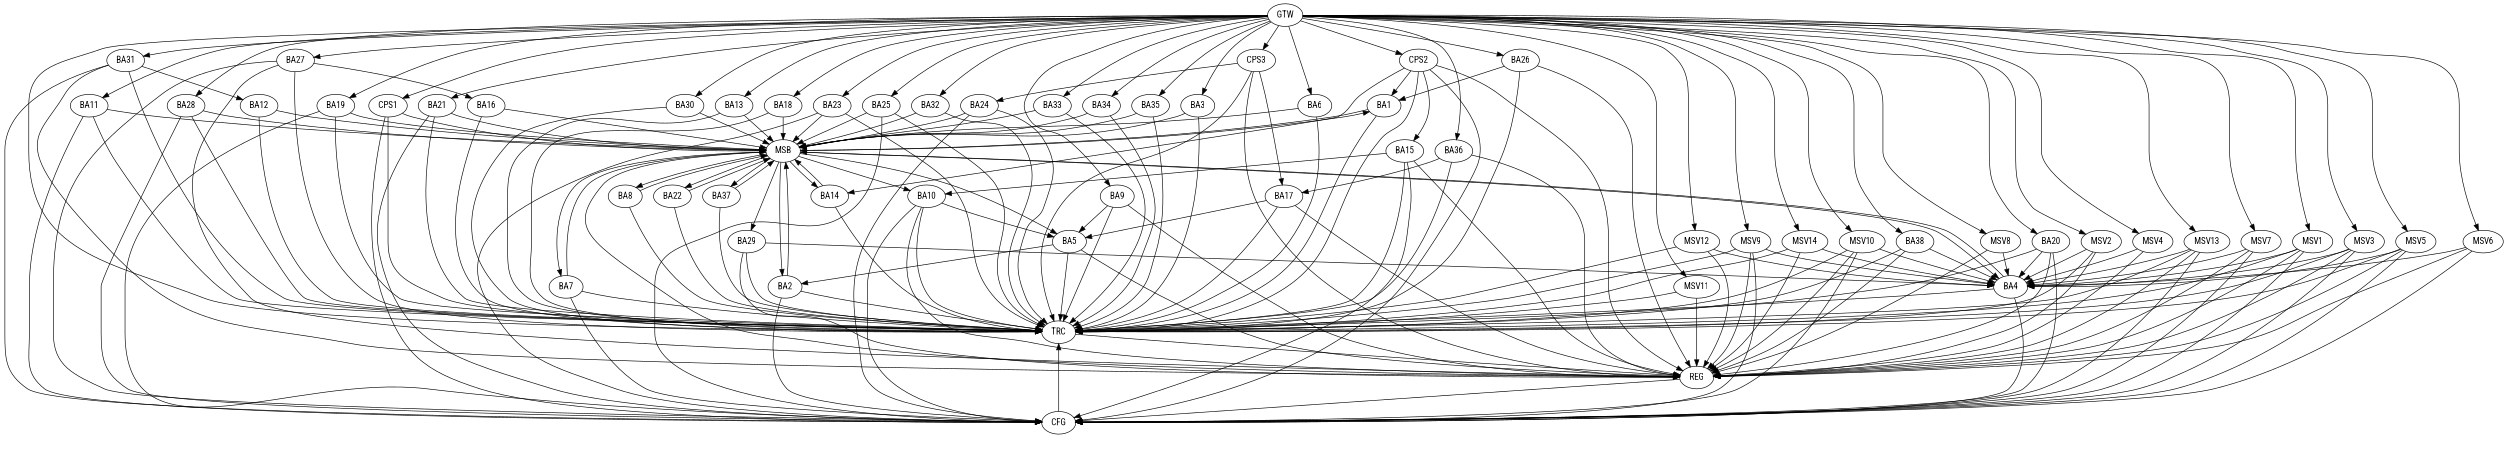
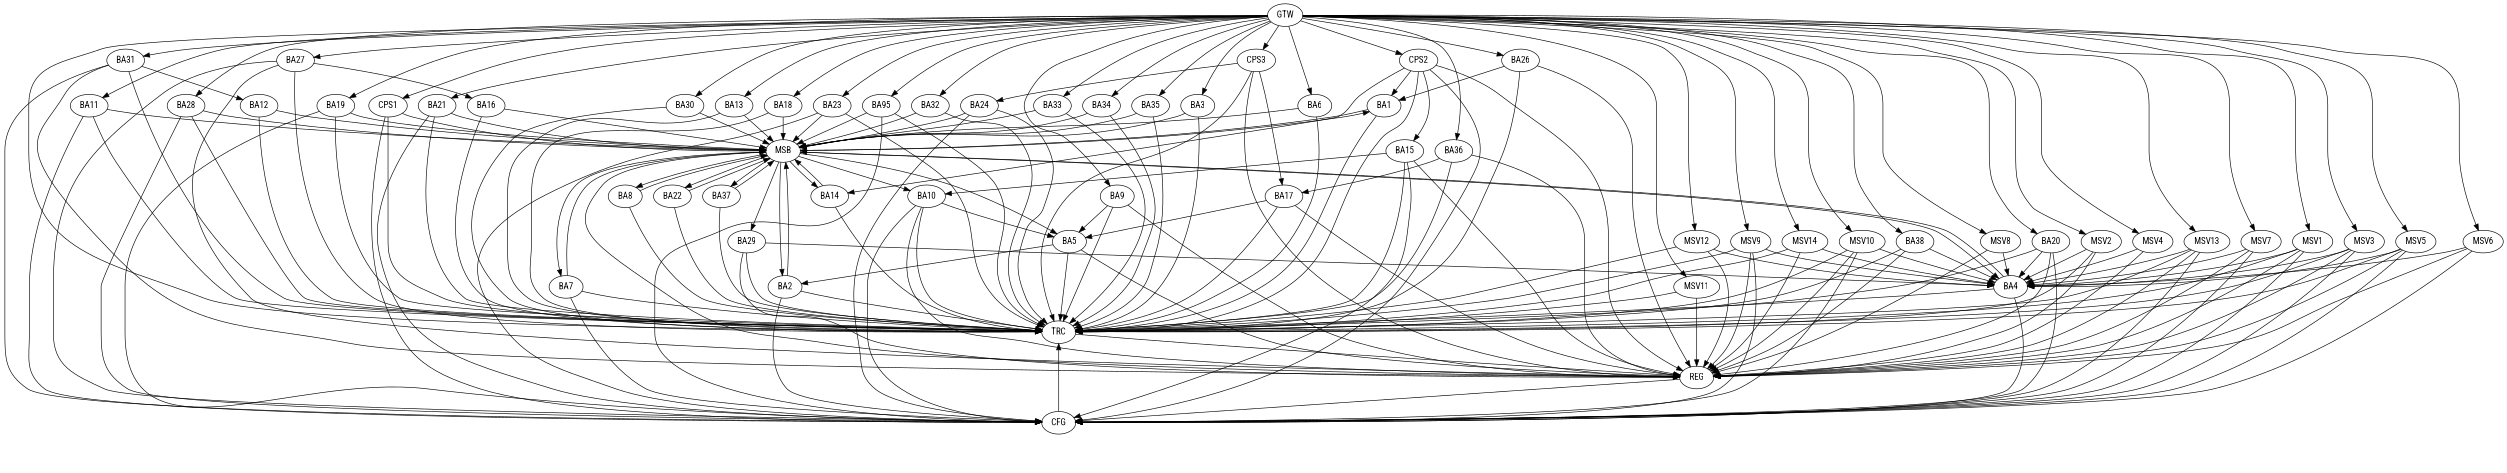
(881, 106) -> (881, 106)
